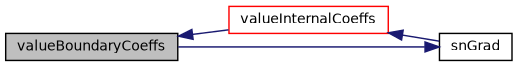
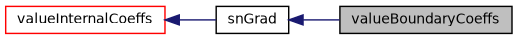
(211, 32) -> none
